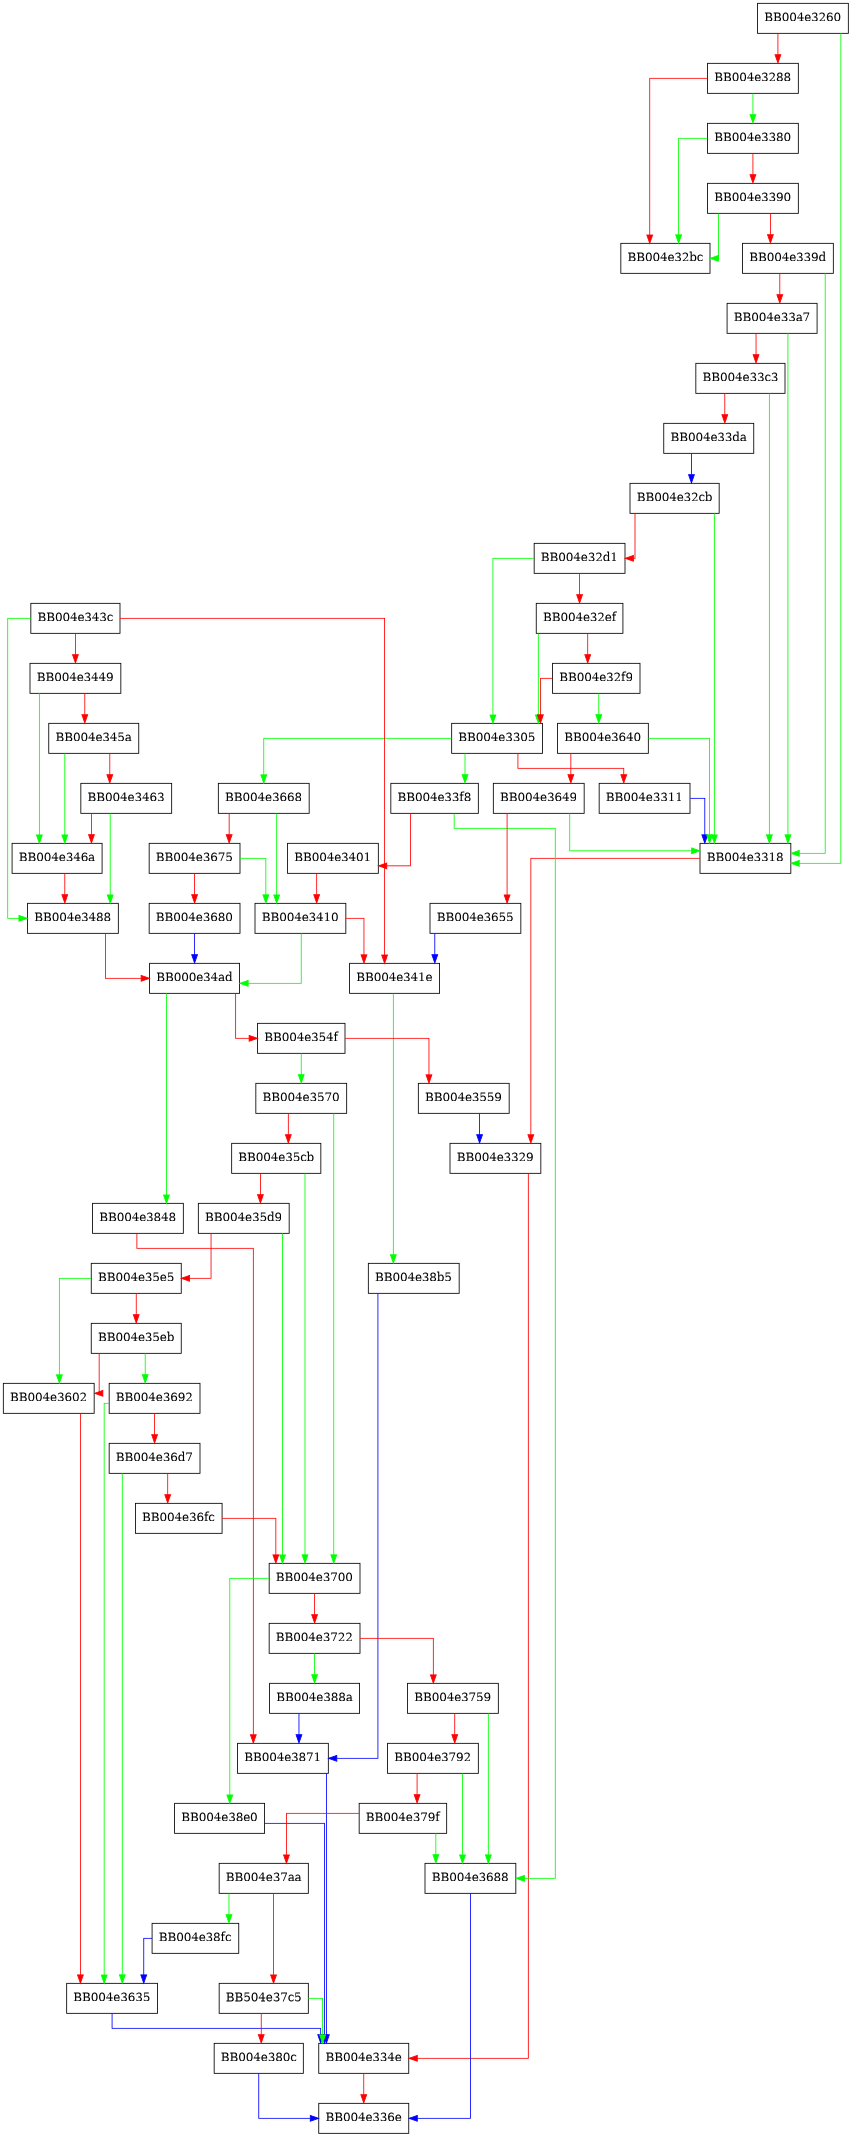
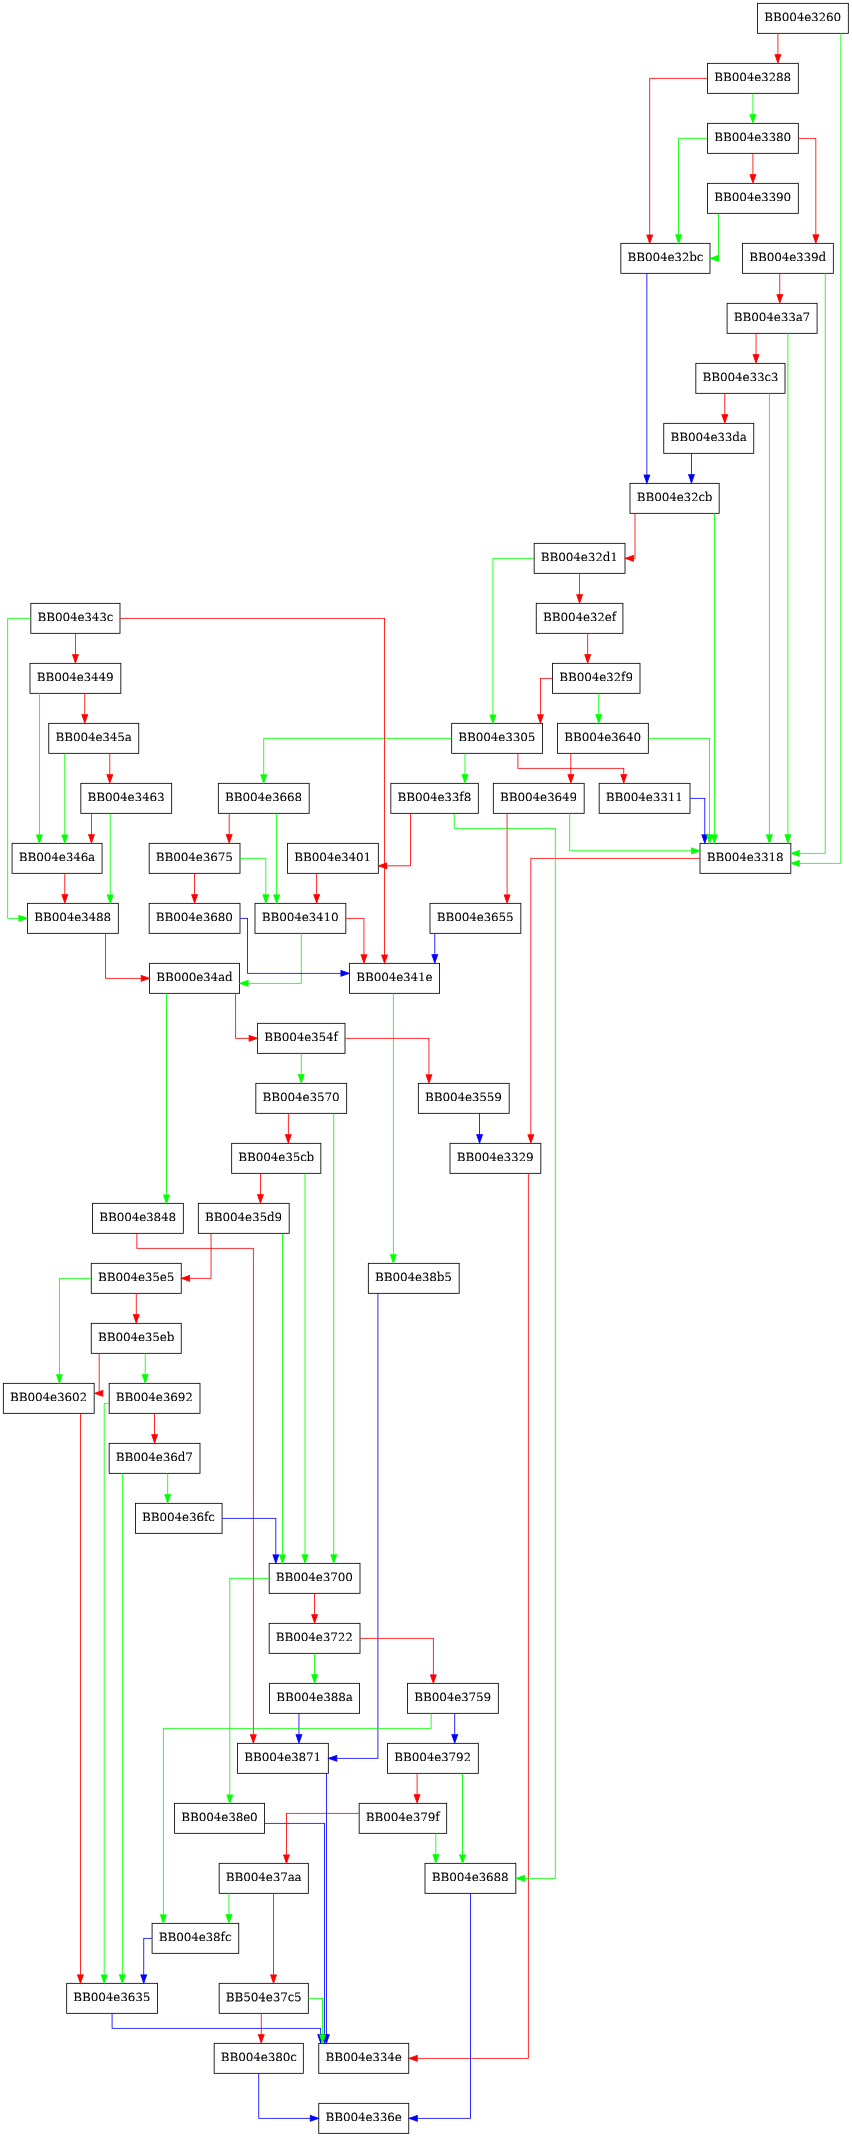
(770, 224) -> (816, 178)
none -> (647, 374)
(538, 672) -> none
(195, 944) -> (263, 973)
(168, 1484) -> (168, 1484)
(267, 1518) -> (267, 1518)
(455, 1724) -> (455, 1724)
(488, 1784) -> (211, 1728)
(364, 2084) -> none
